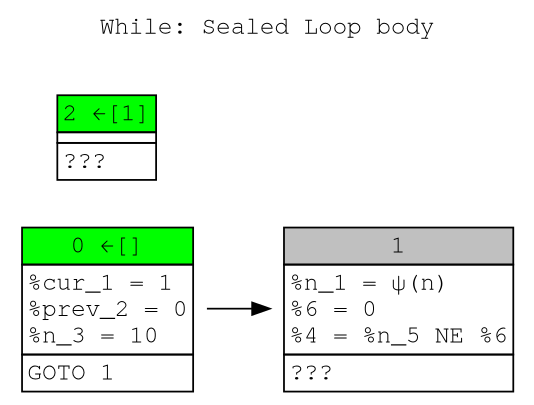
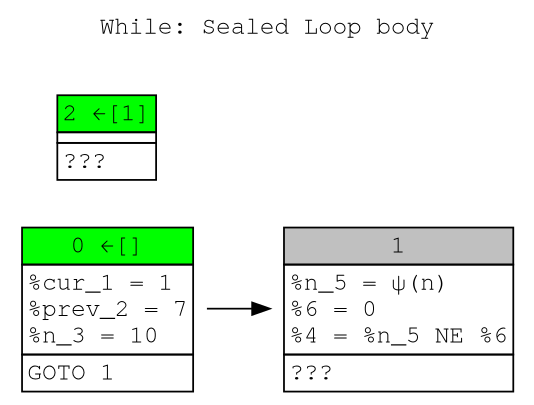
(370, 282) -> (370, 282)
(108, 309) -> (108, 309)
